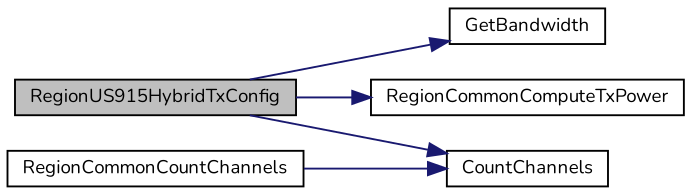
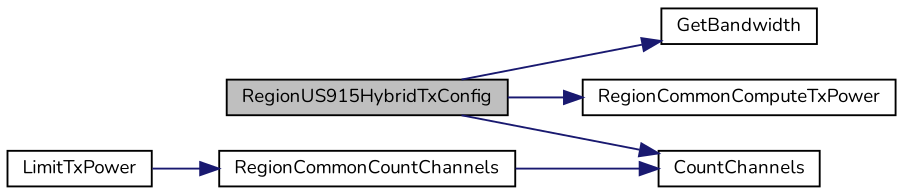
none -> (80, 169)
